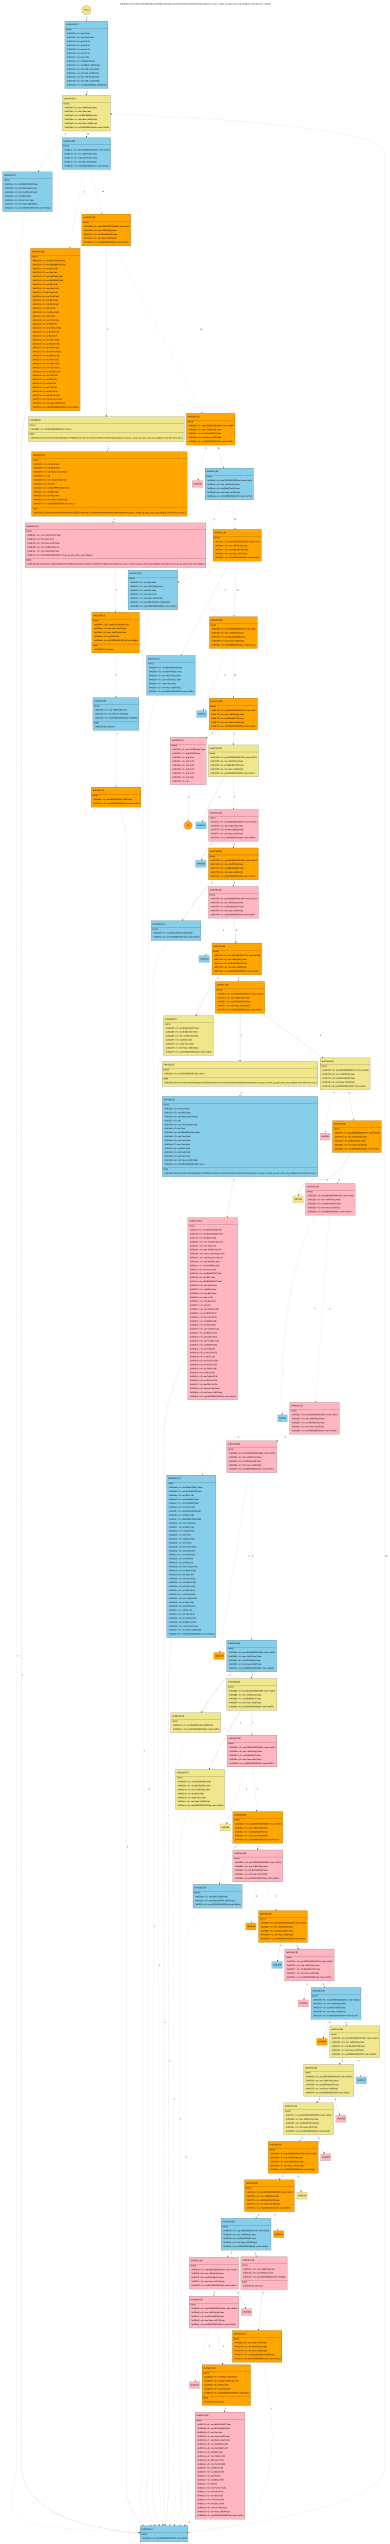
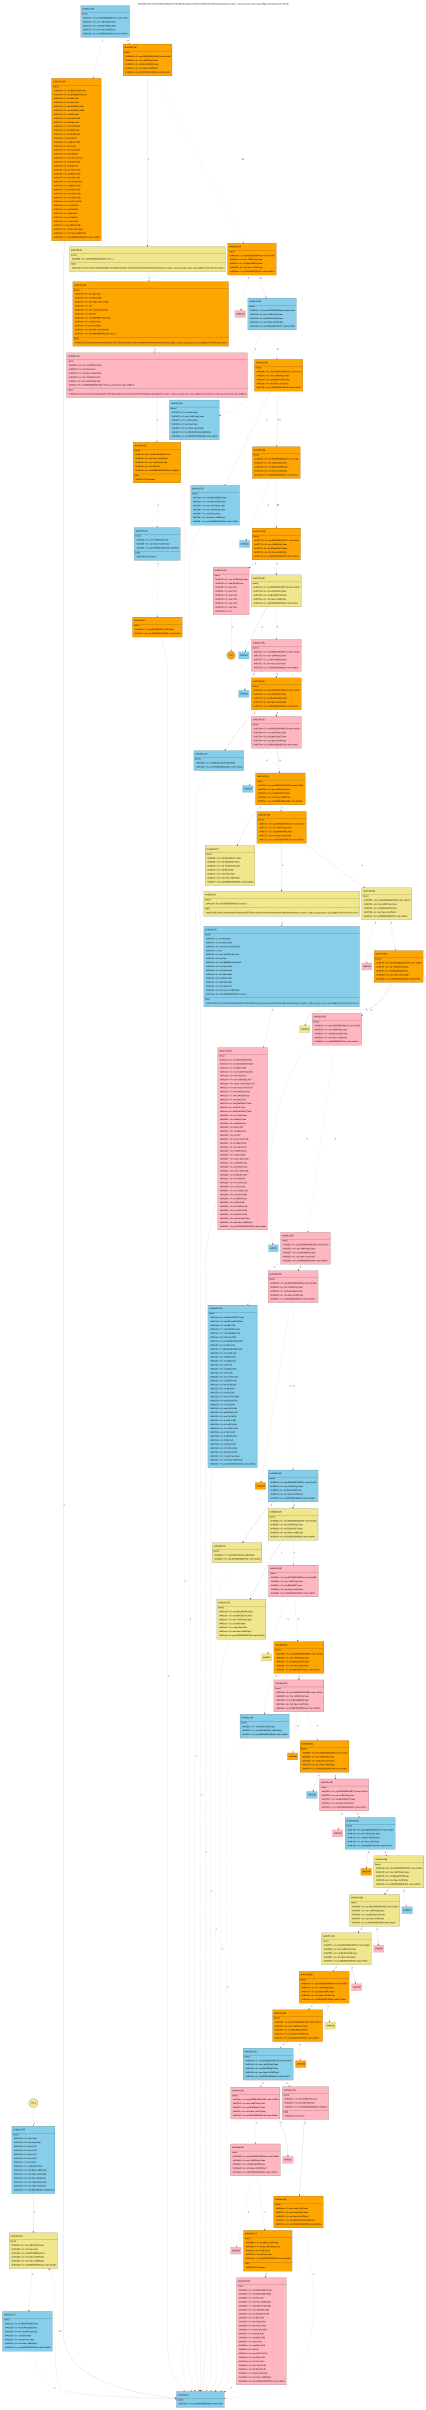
(86, 134) -> none
